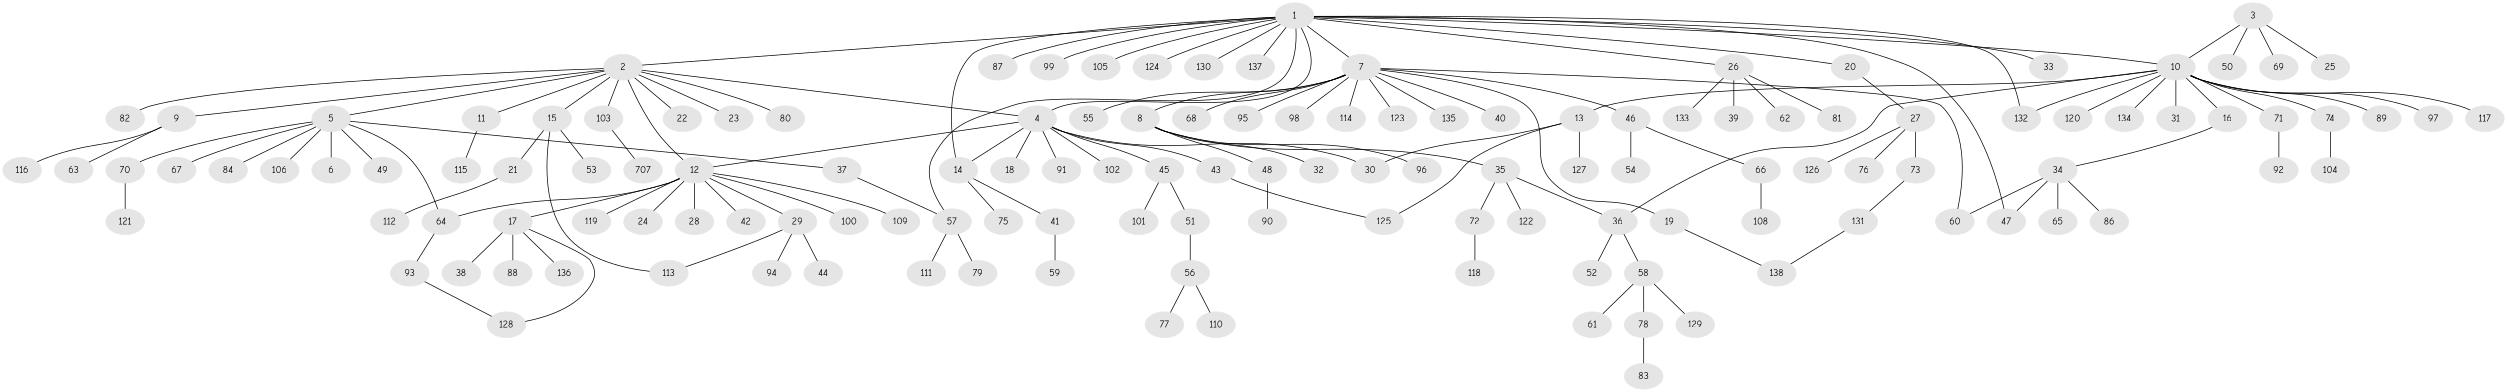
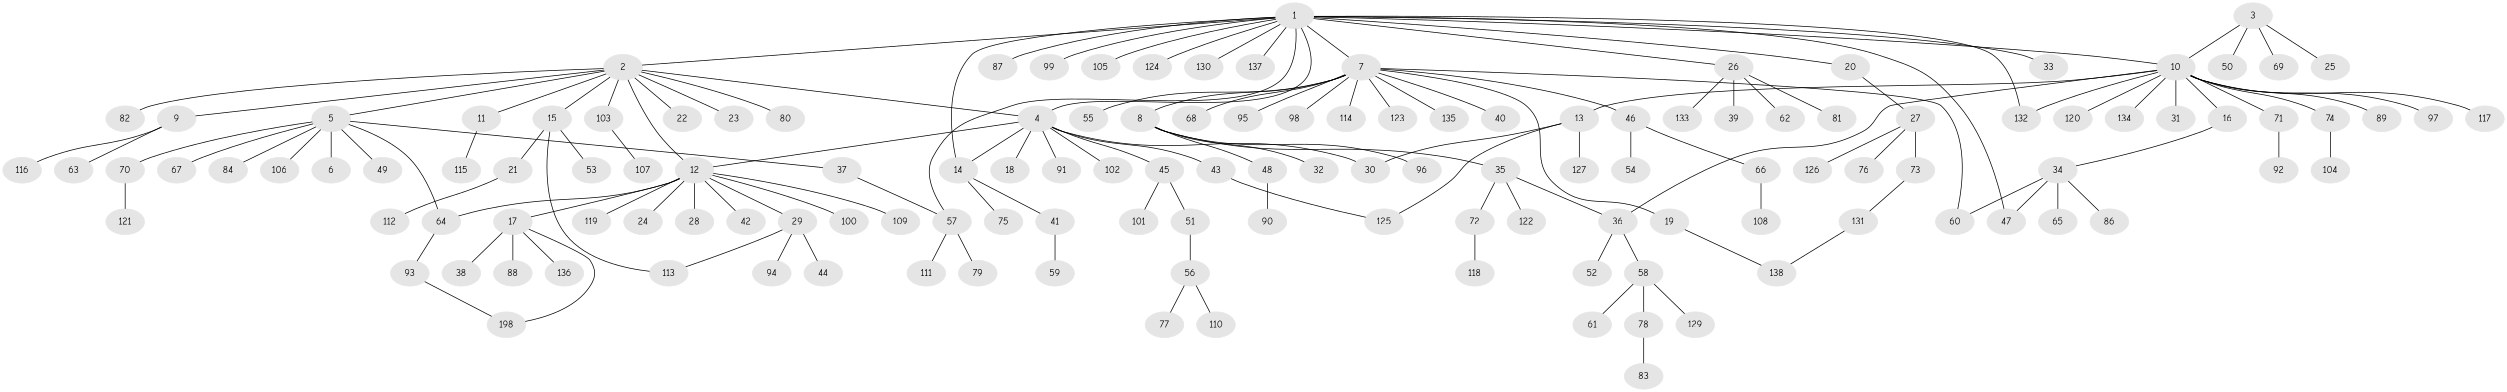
(643, 170) -> (643, 170)
(506, 325) -> (506, 325)
